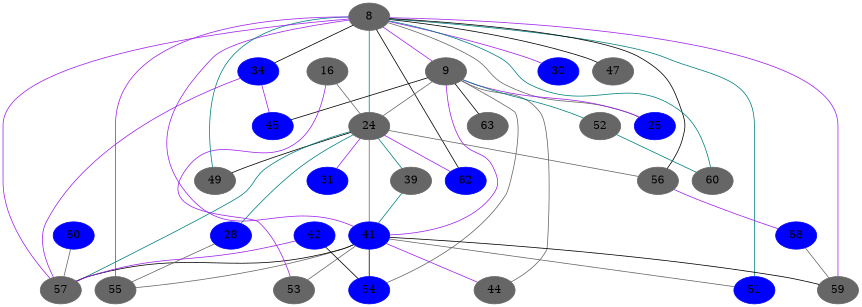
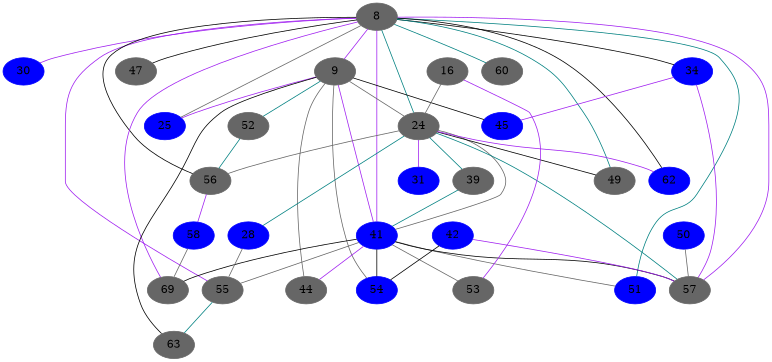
(656, 153) -> (229, 153)
(838, 290) -> (168, 290)
none -> (198, 318)
